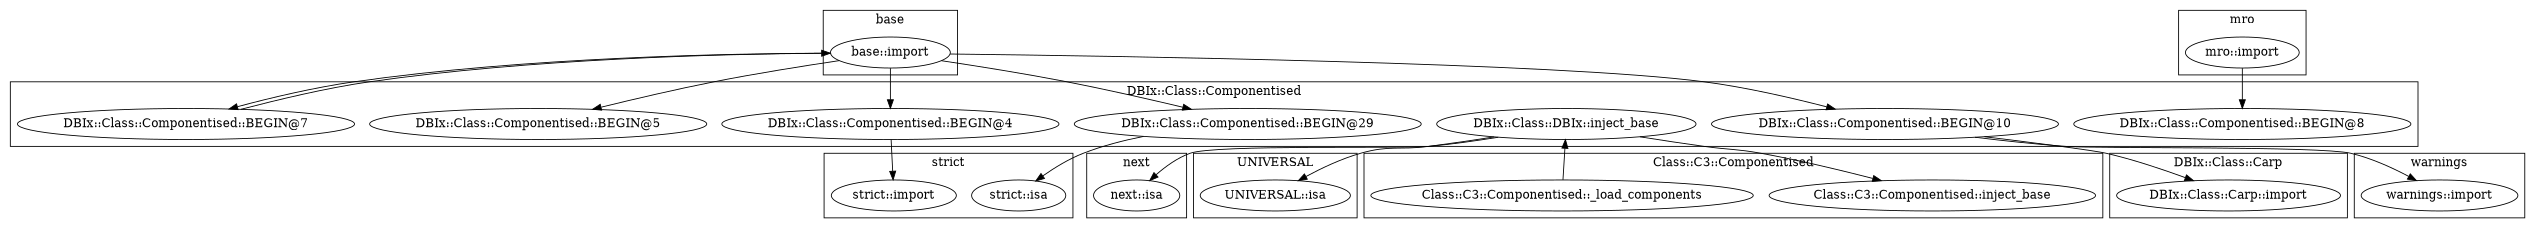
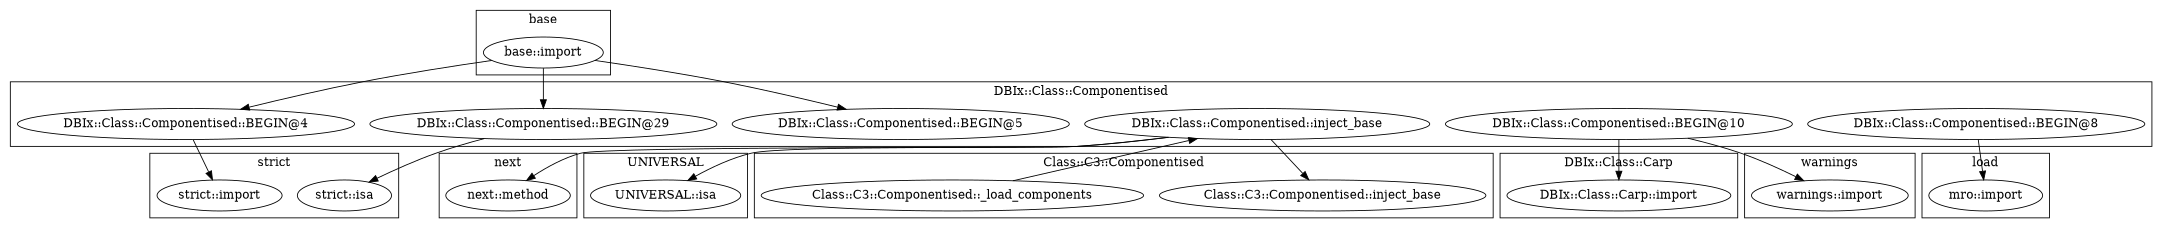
(2242, 20) -> (1986, 163)
(1390, 63) -> none
(2242, 87) -> (1981, 159)
(186, 124) -> none
(1566, 124) -> (1257, 124)
(1137, 195) -> (508, 195)
